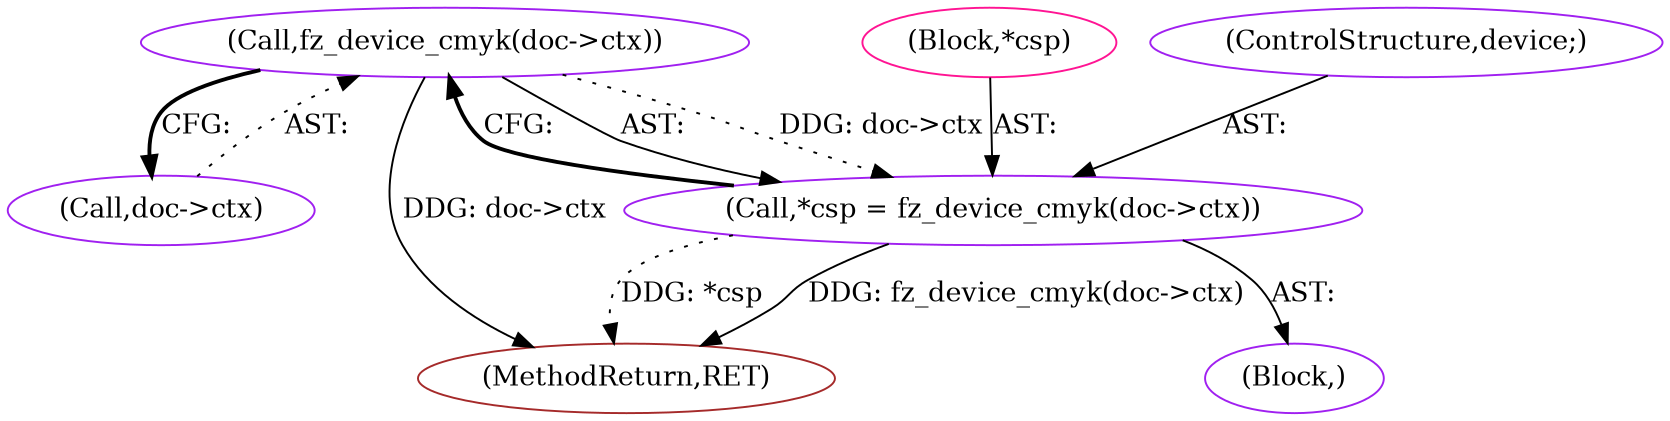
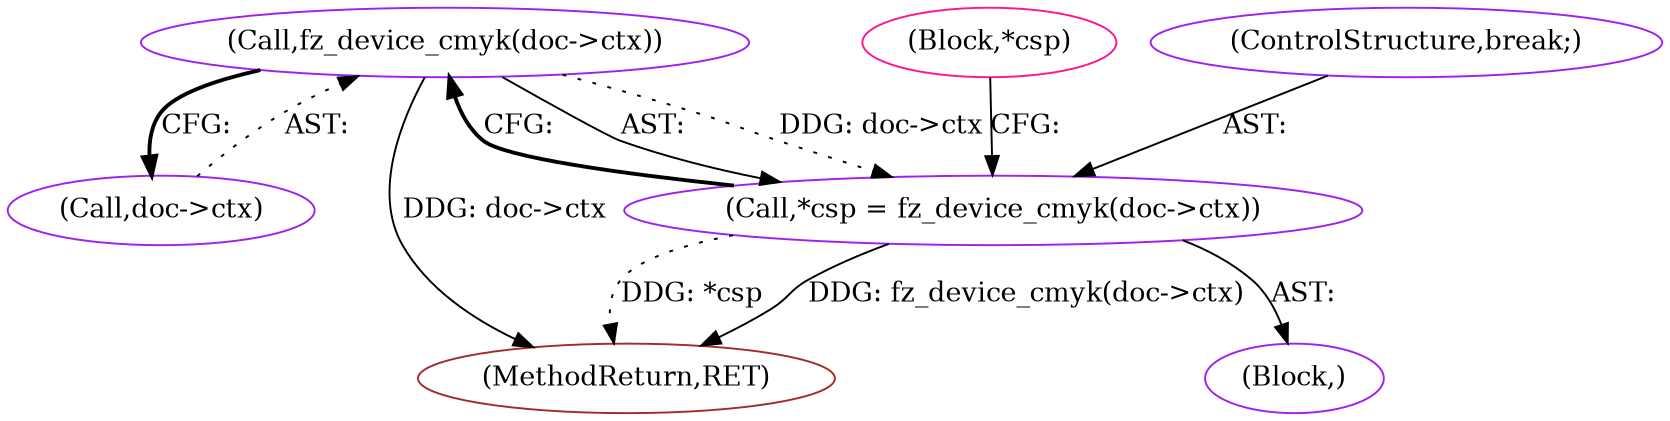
(1406, 42) -> (1406, 42)
(1030, 126) -> (1030, 126)
